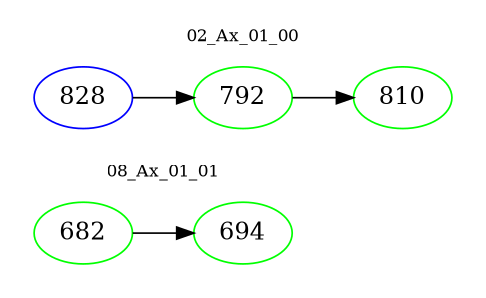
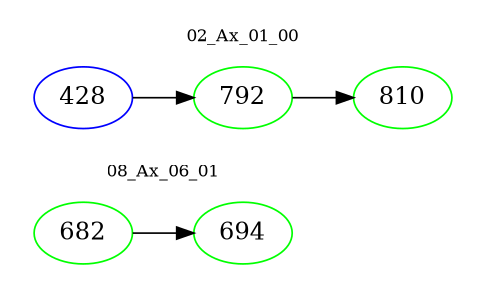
(83, 98) -> (83, 98)
(163, 172) -> (163, 172)
